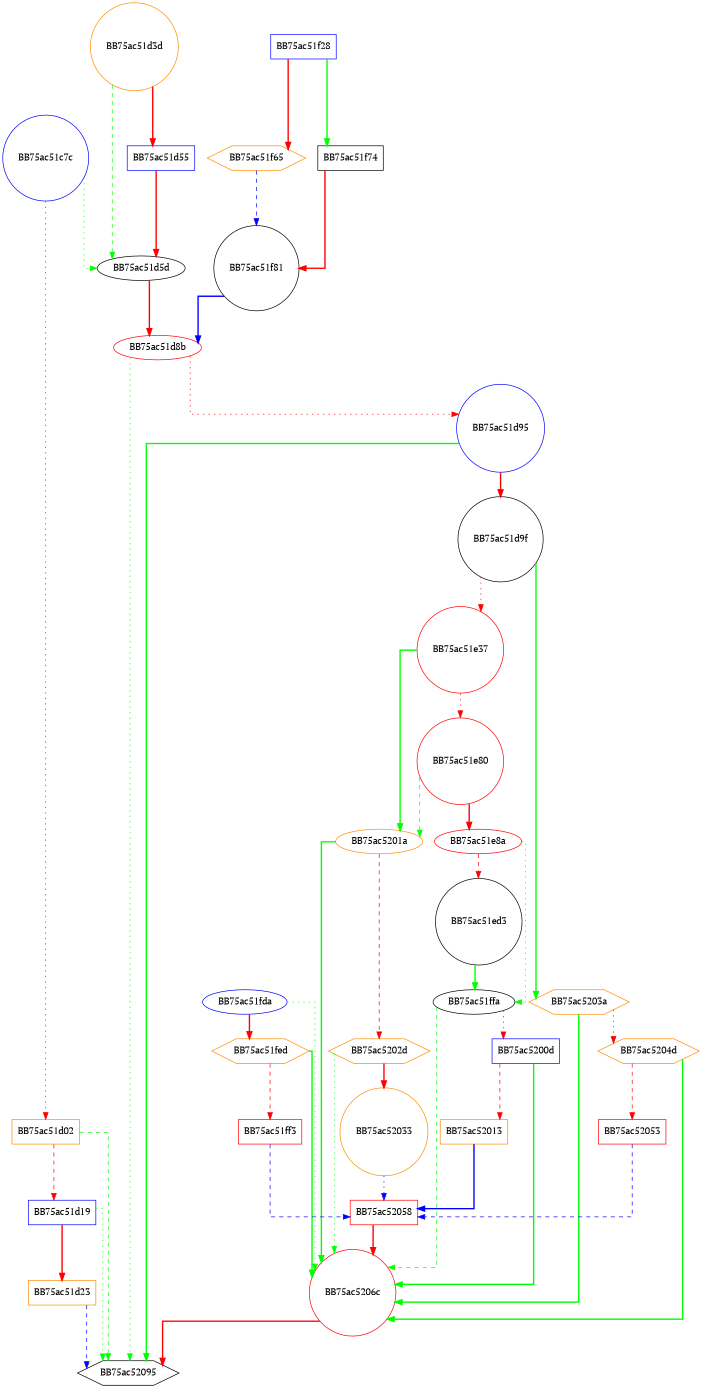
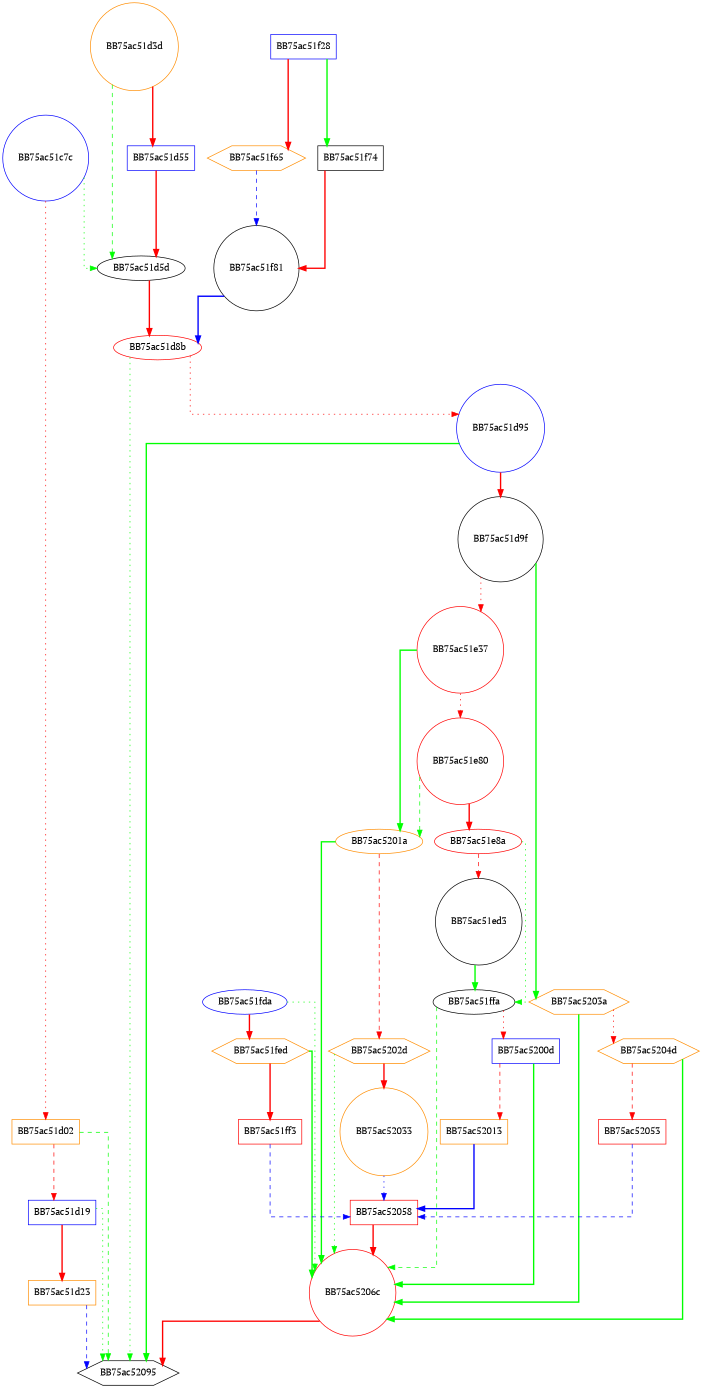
(270, 1088) -> (270, 1088)
